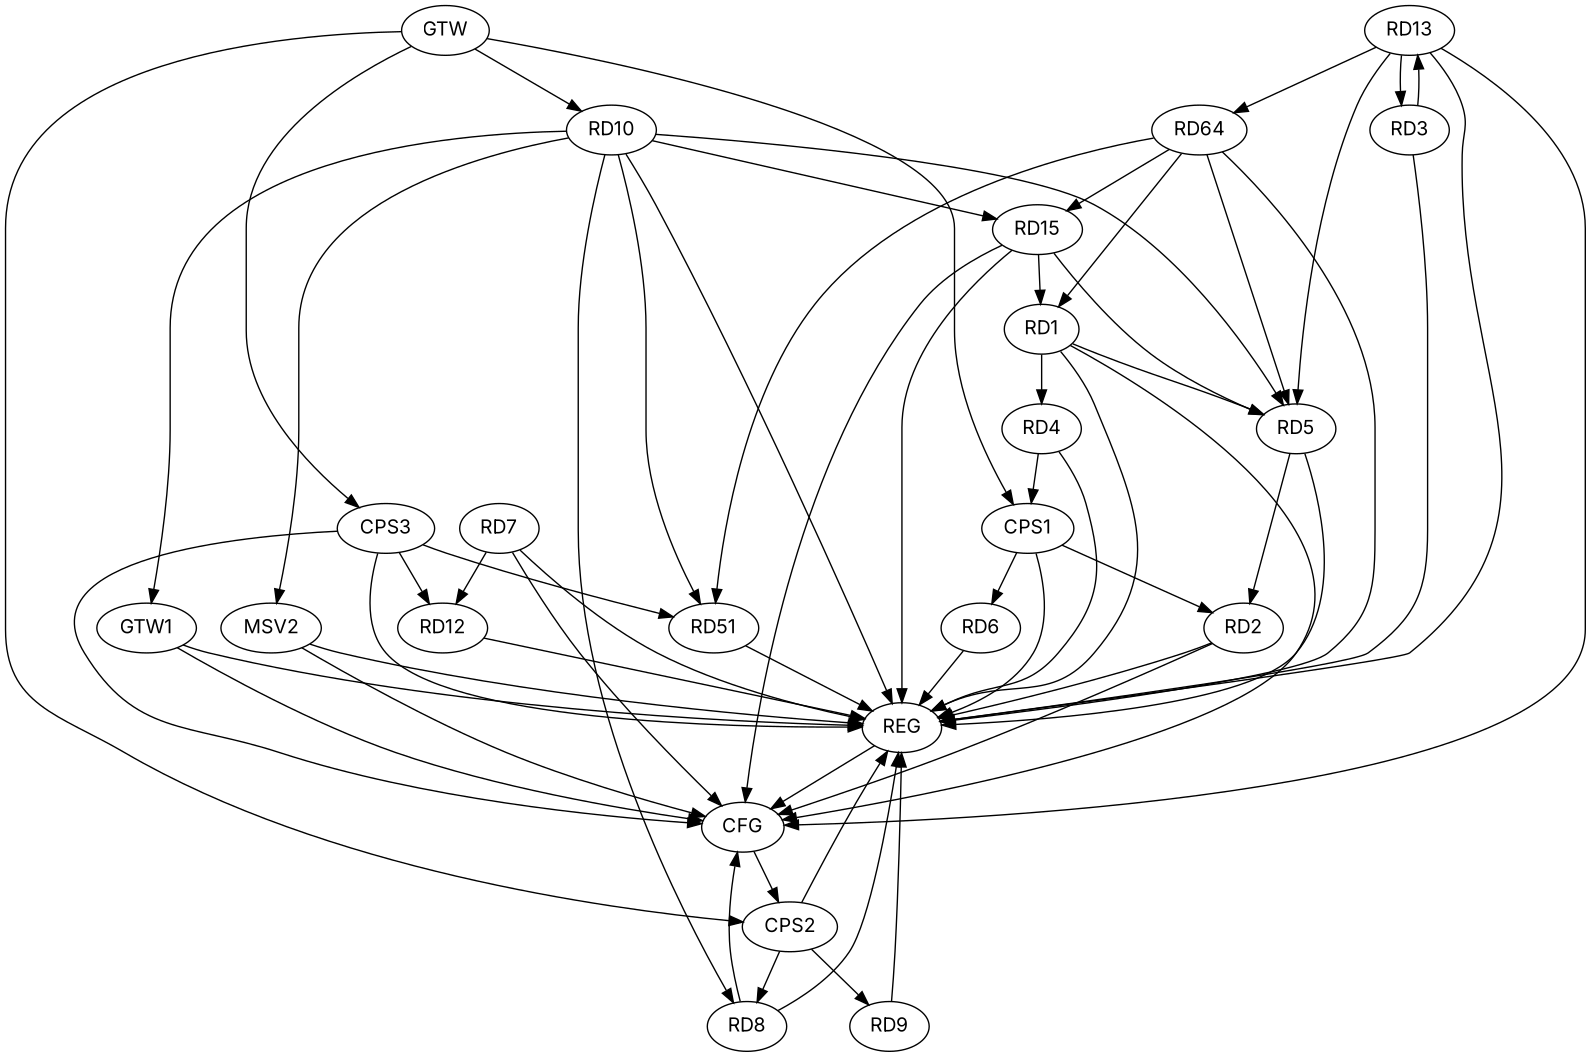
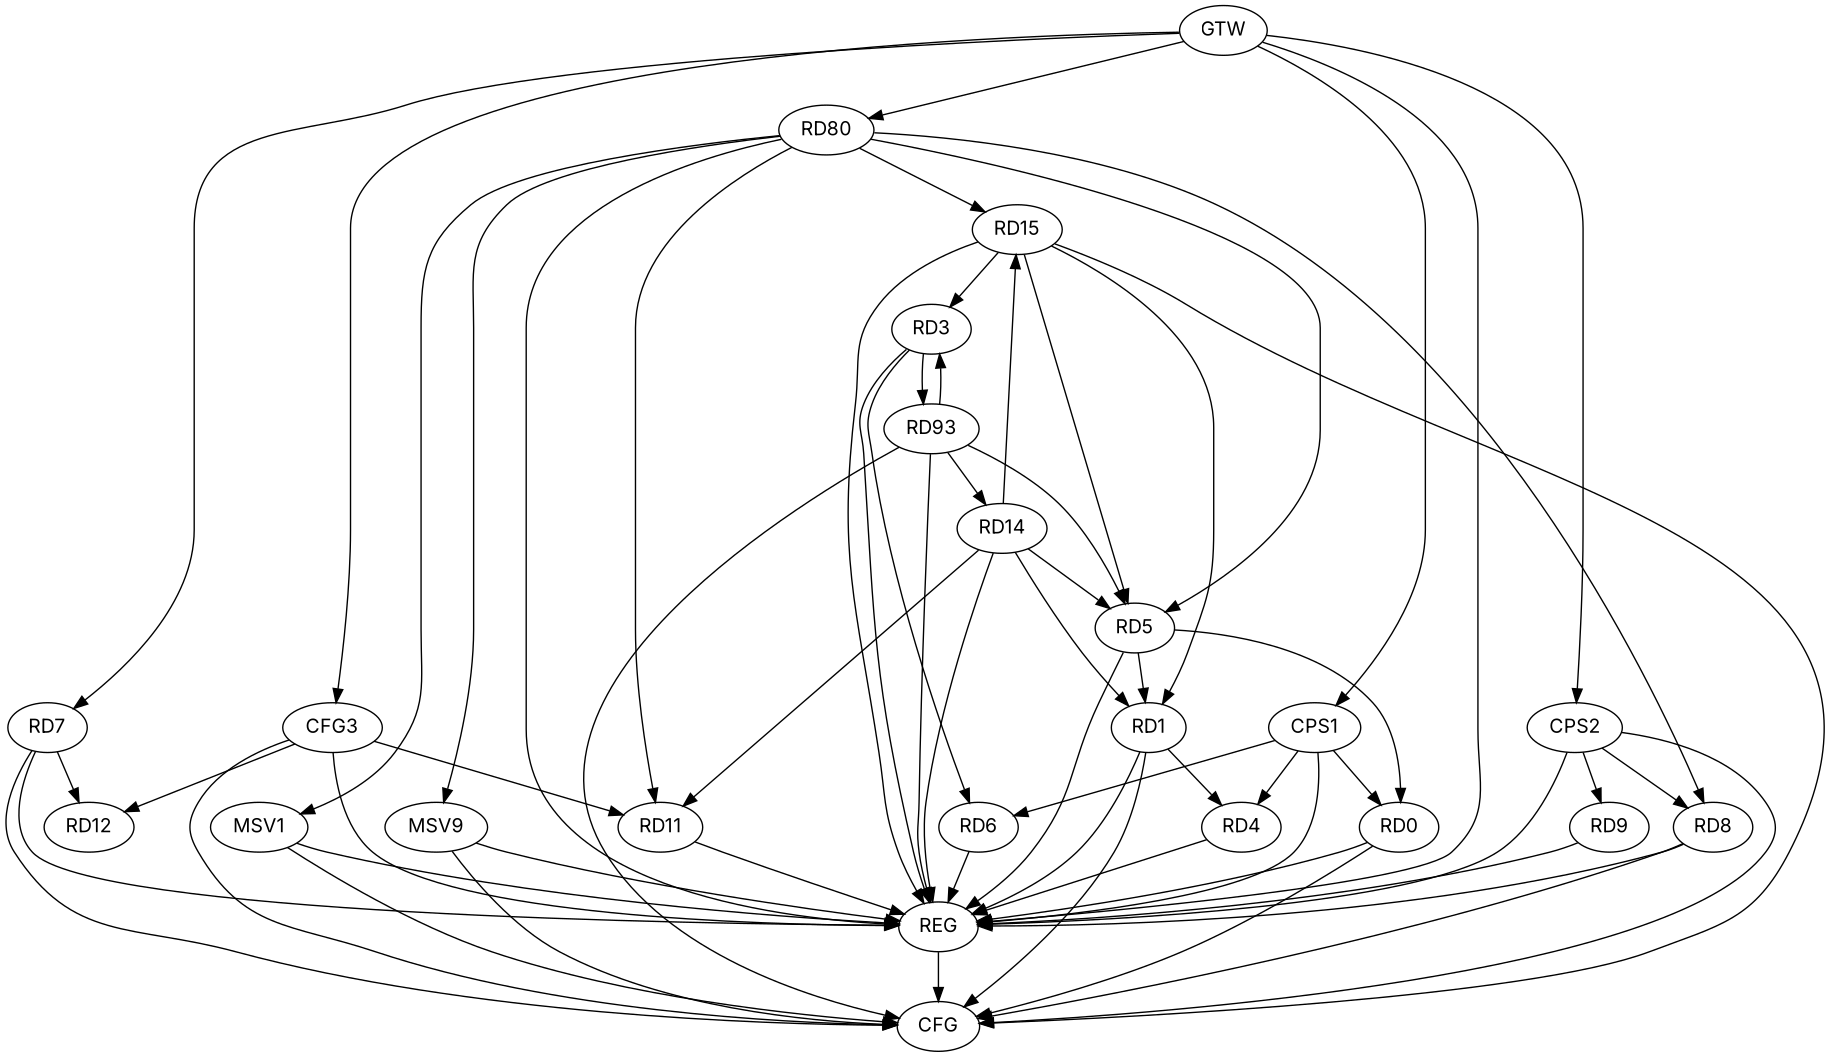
(1410, 30) -> (932, 429)
none -> (405, 105)
(611, 130) -> (826, 130)
(1199, 130) -> (1002, 528)
none -> (979, 275)
(1161, 377) -> (1141, 671)
(1036, 471) -> (1282, 772)
(386, 528) -> (333, 728)
none -> (895, 568)
(147, 628) -> (259, 827)
(271, 628) -> (436, 827)
(714, 628) -> (660, 827)
(1244, 628) -> (1399, 827)
(667, 677) -> (1478, 626)
(763, 870) -> (1500, 963)
